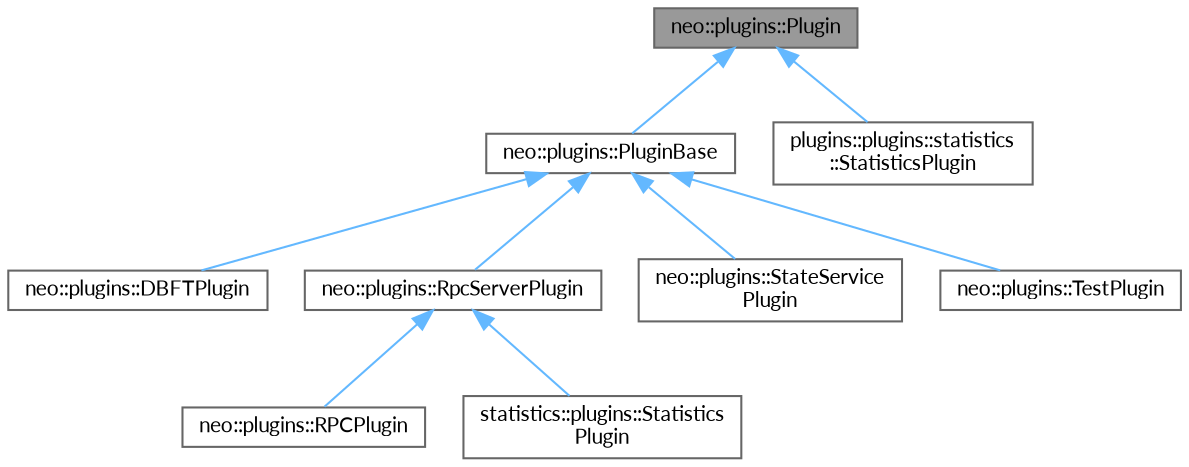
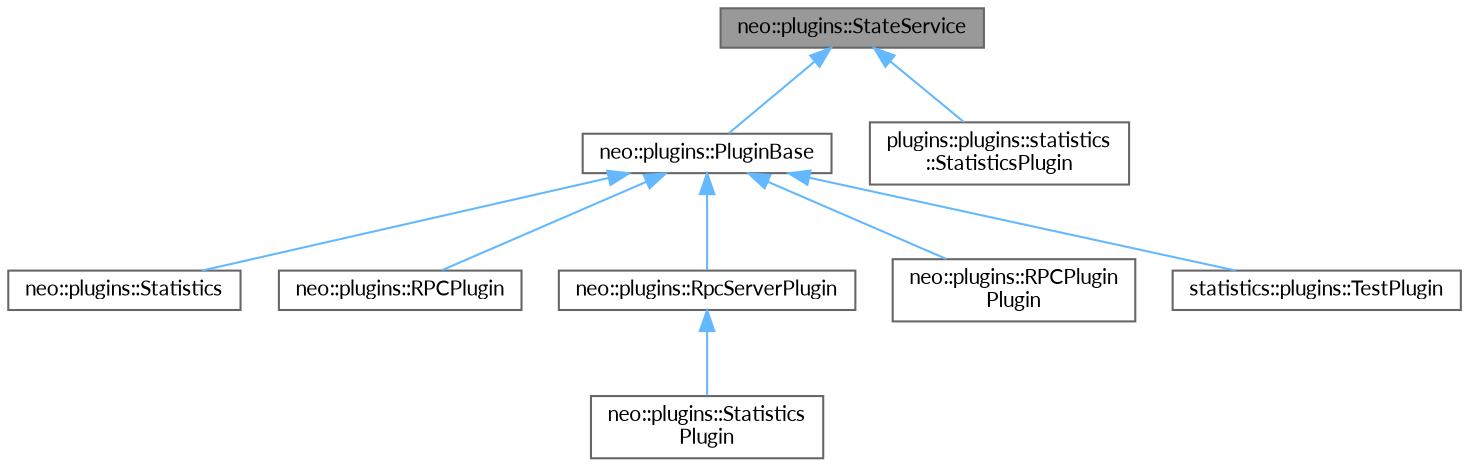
(756, 28) -> (852, 28)
(138, 290) -> (124, 290)
(770, 290) -> (1014, 290)
(1061, 290) -> (1317, 290)
(371, 365) -> (544, 226)
(602, 427) -> (707, 427)
